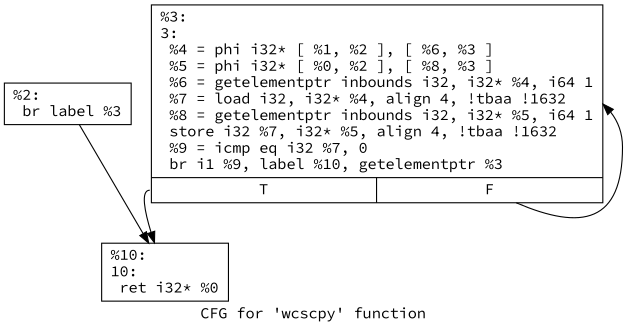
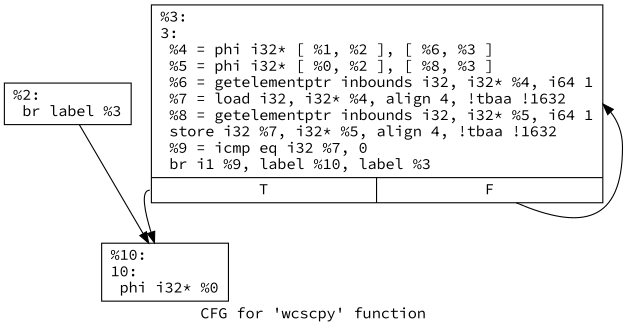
(332, 165) -> (296, 165)
(165, 288) -> (165, 288)
